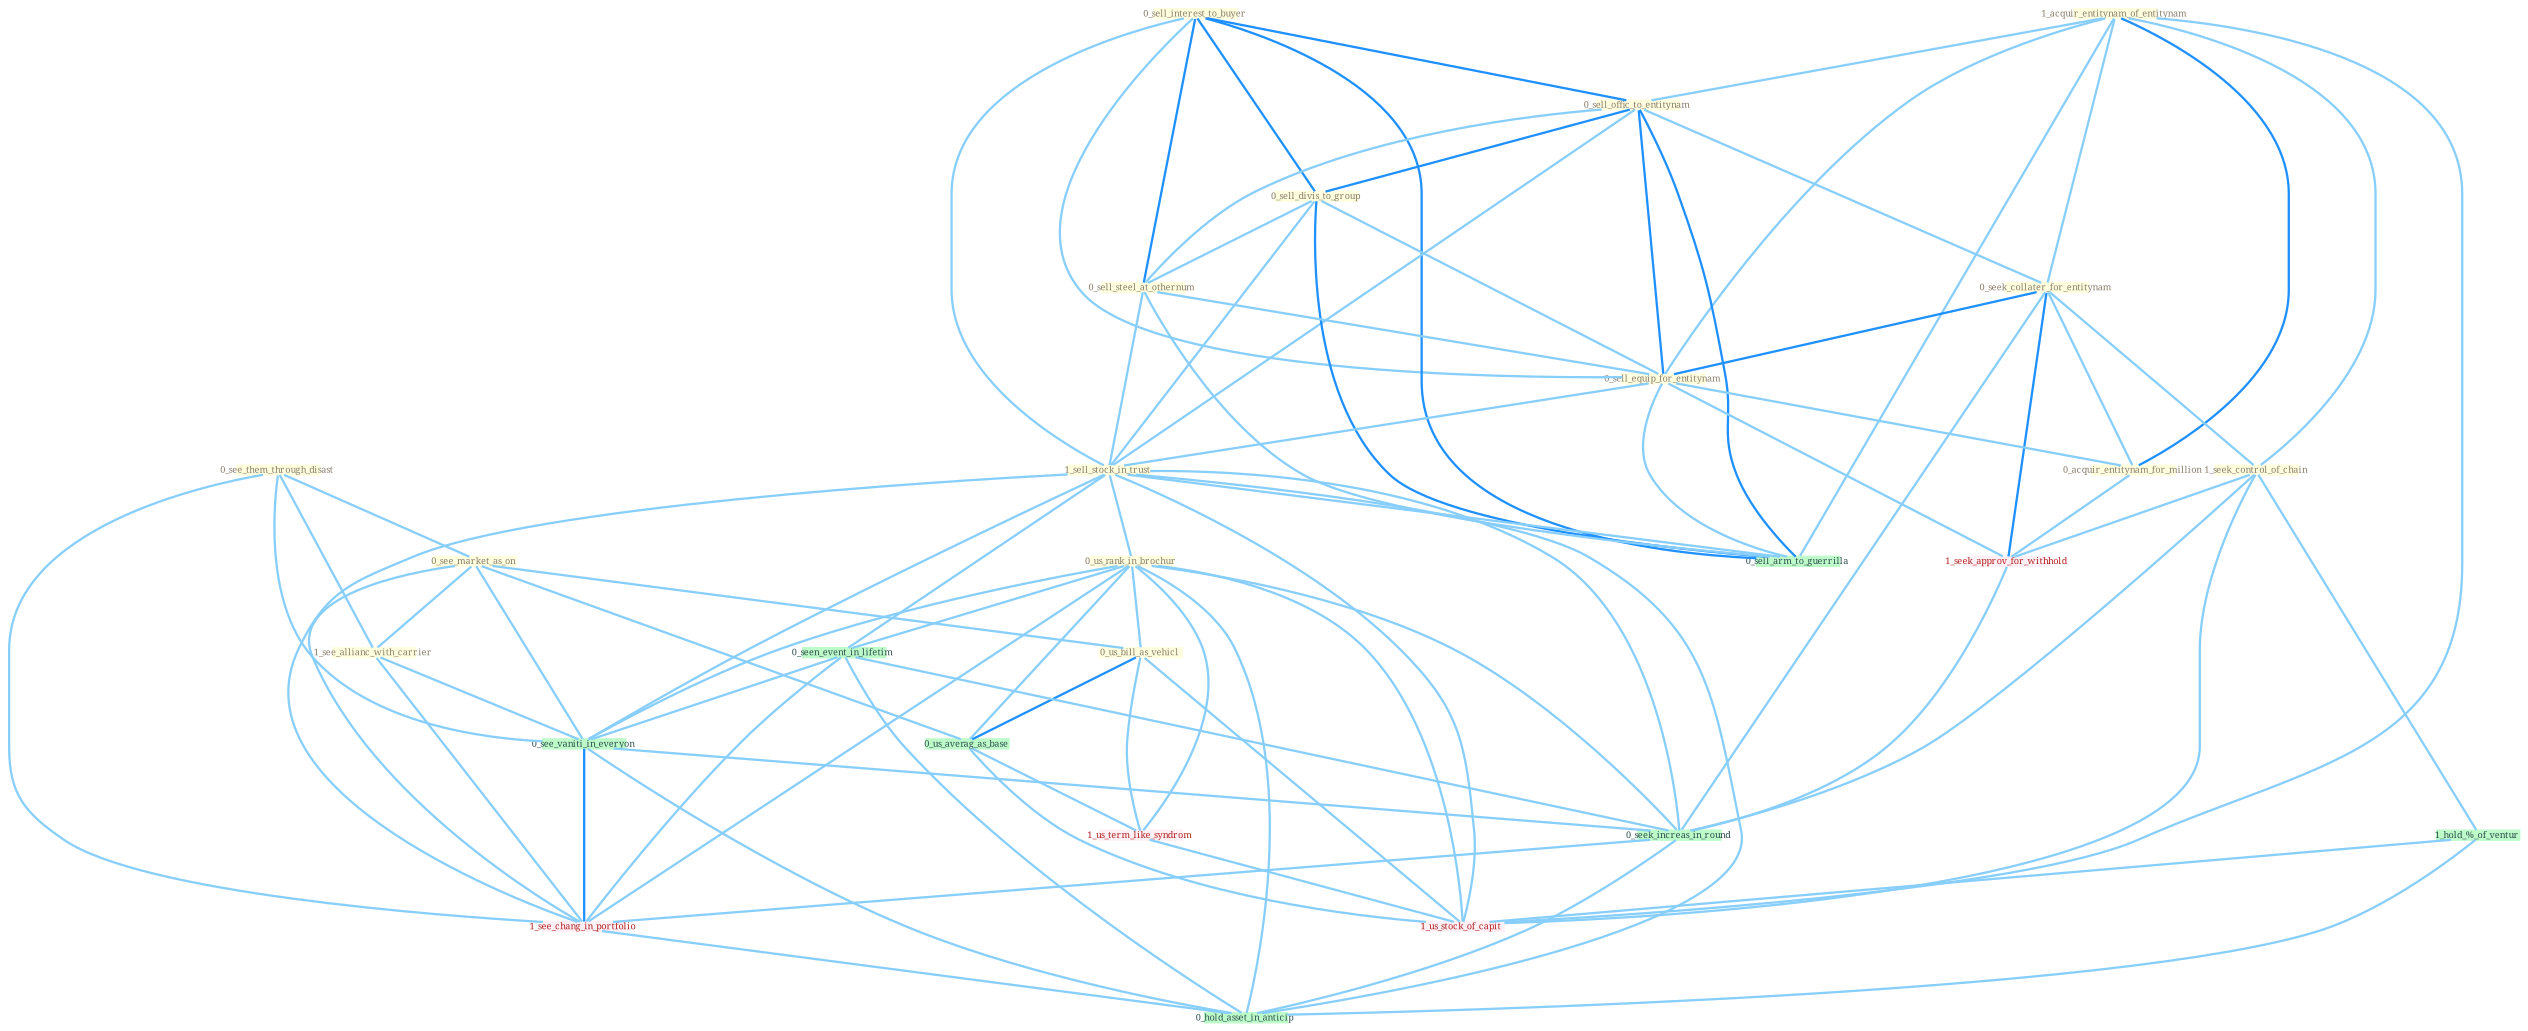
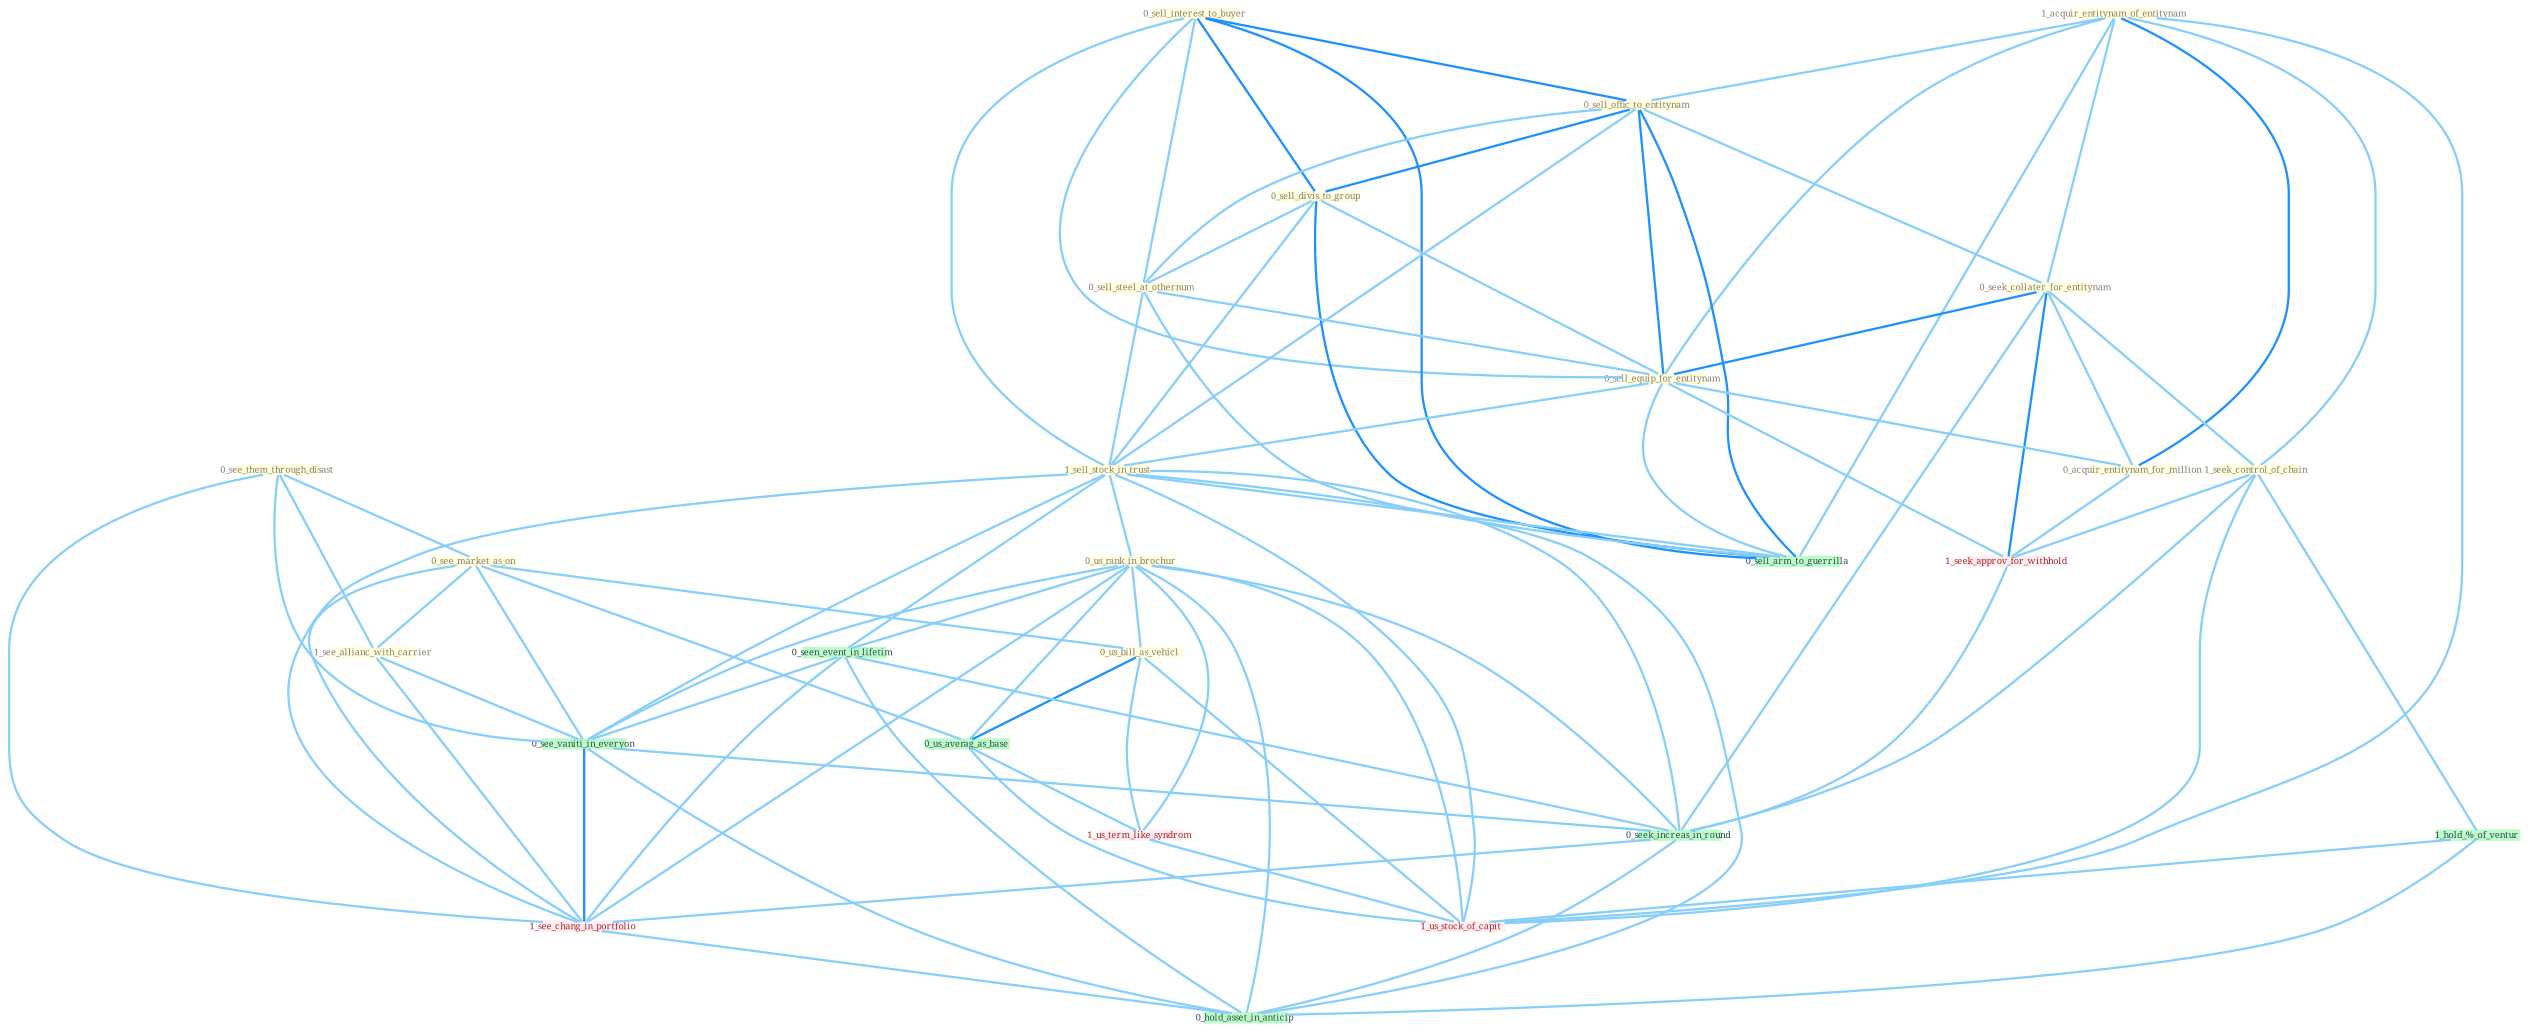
(1169, 151) -> (1169, 151)
